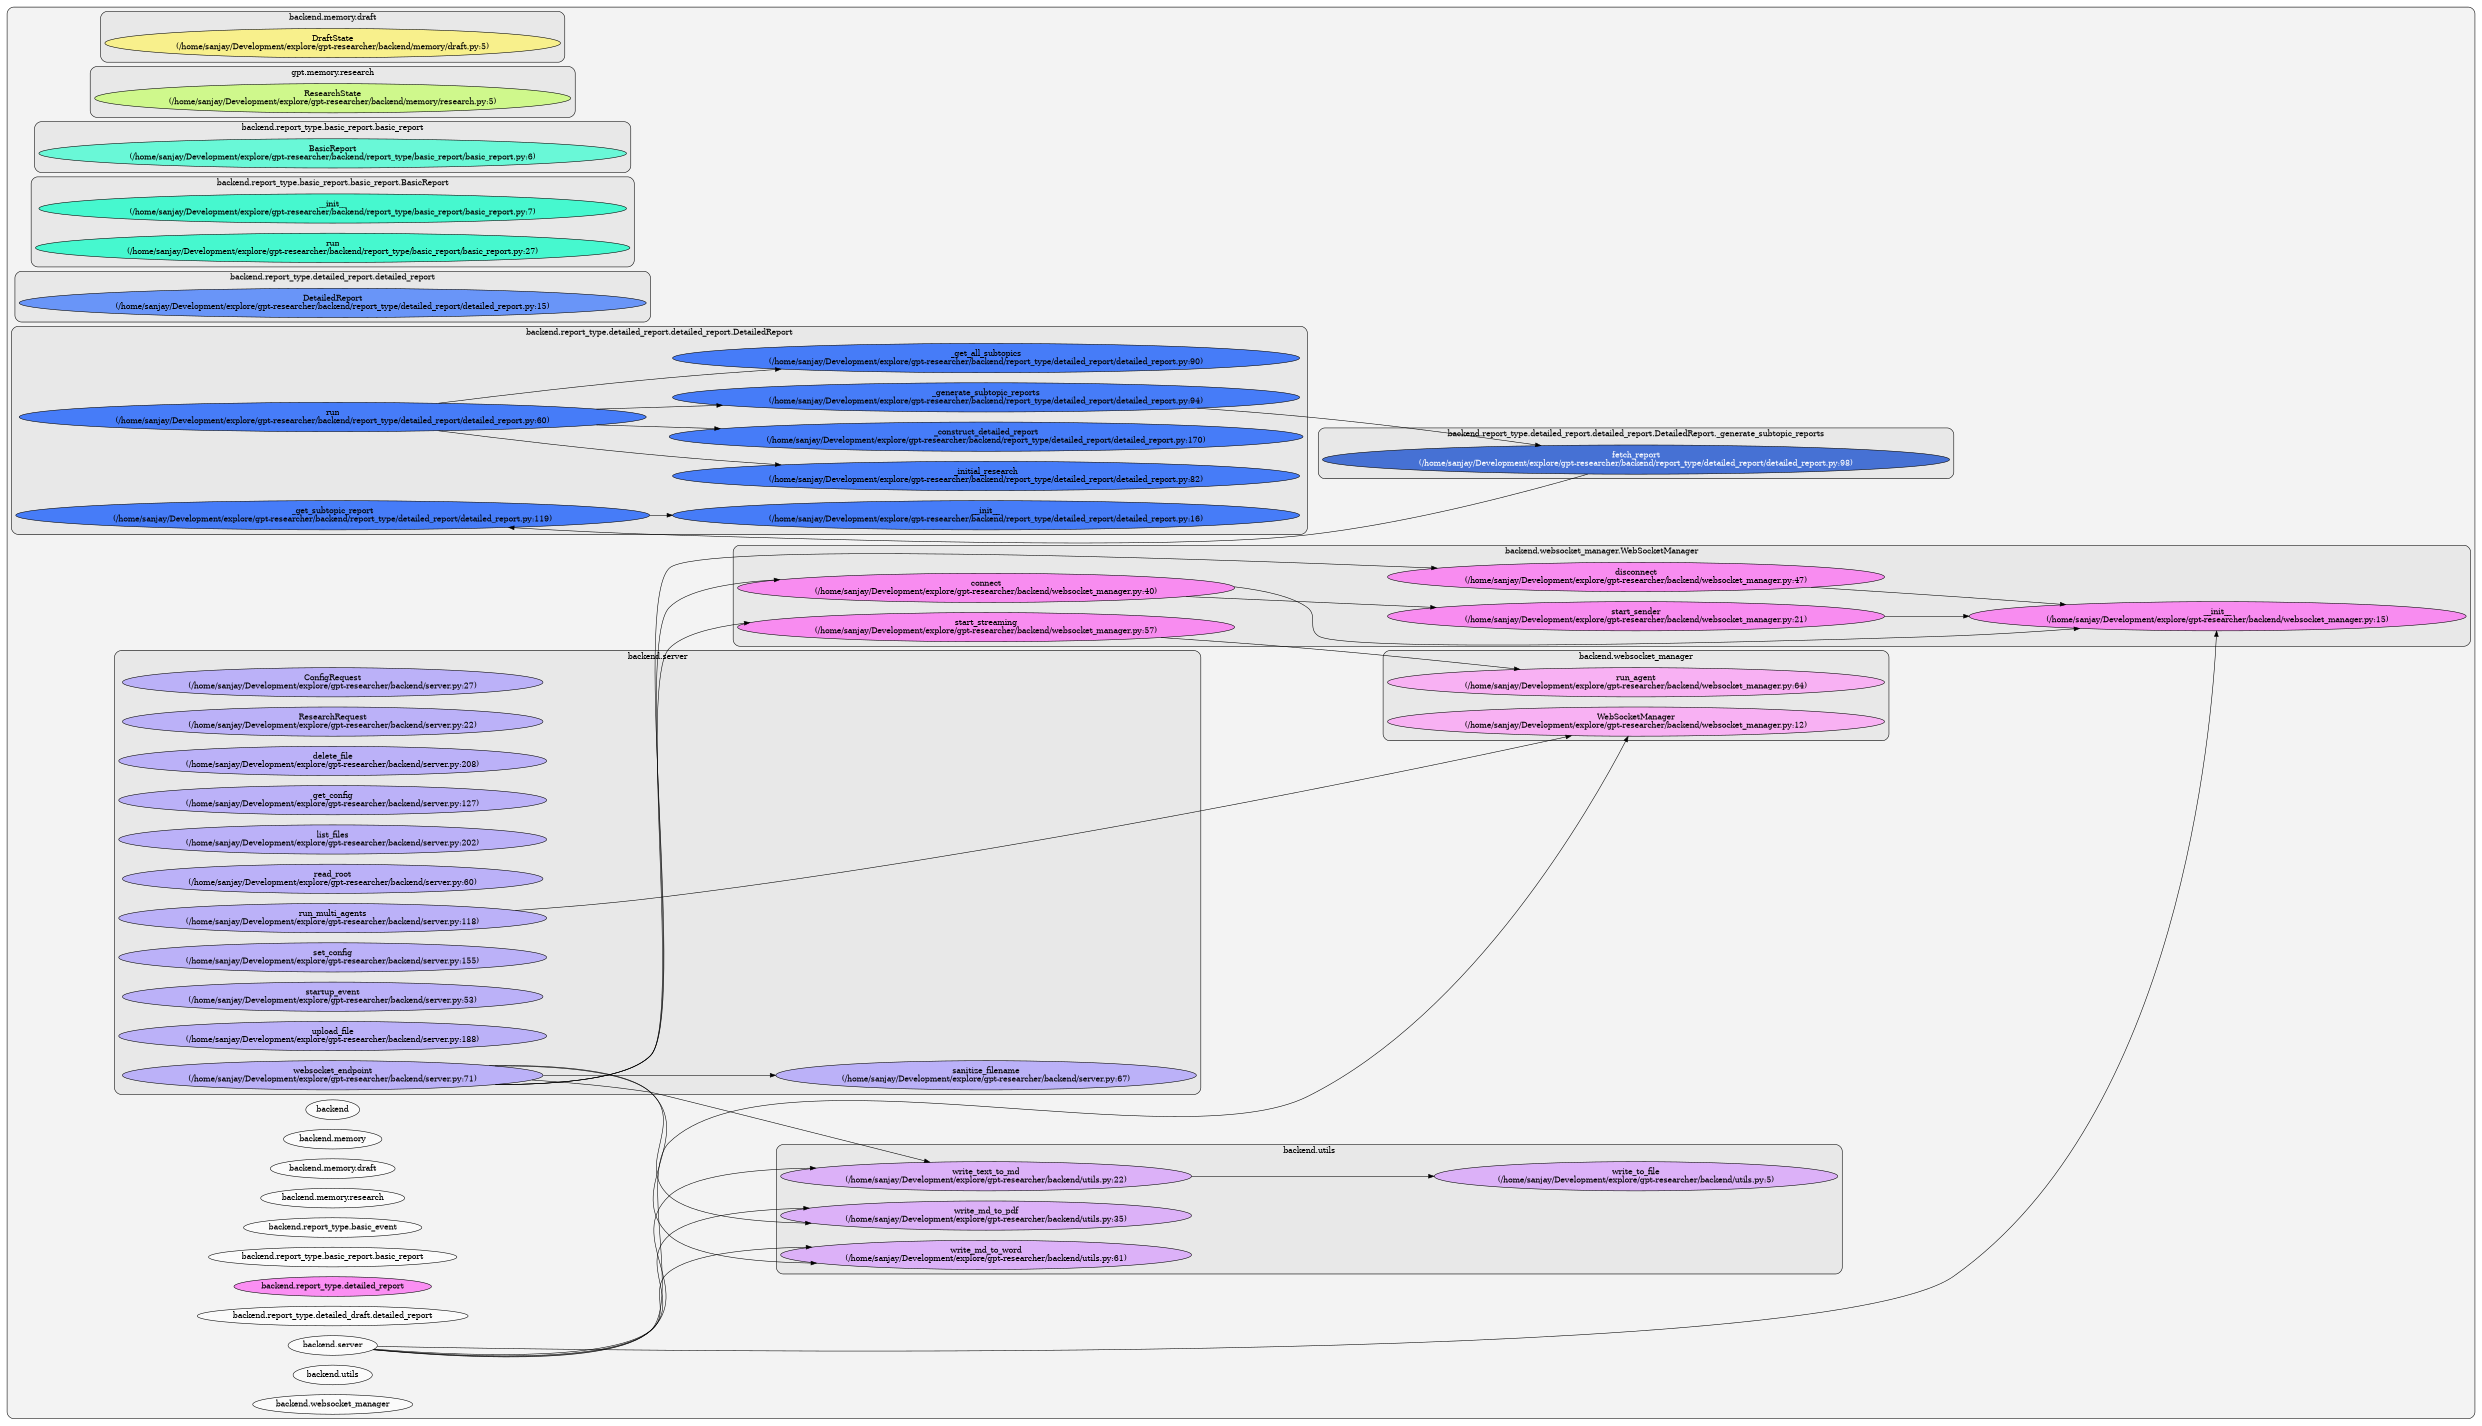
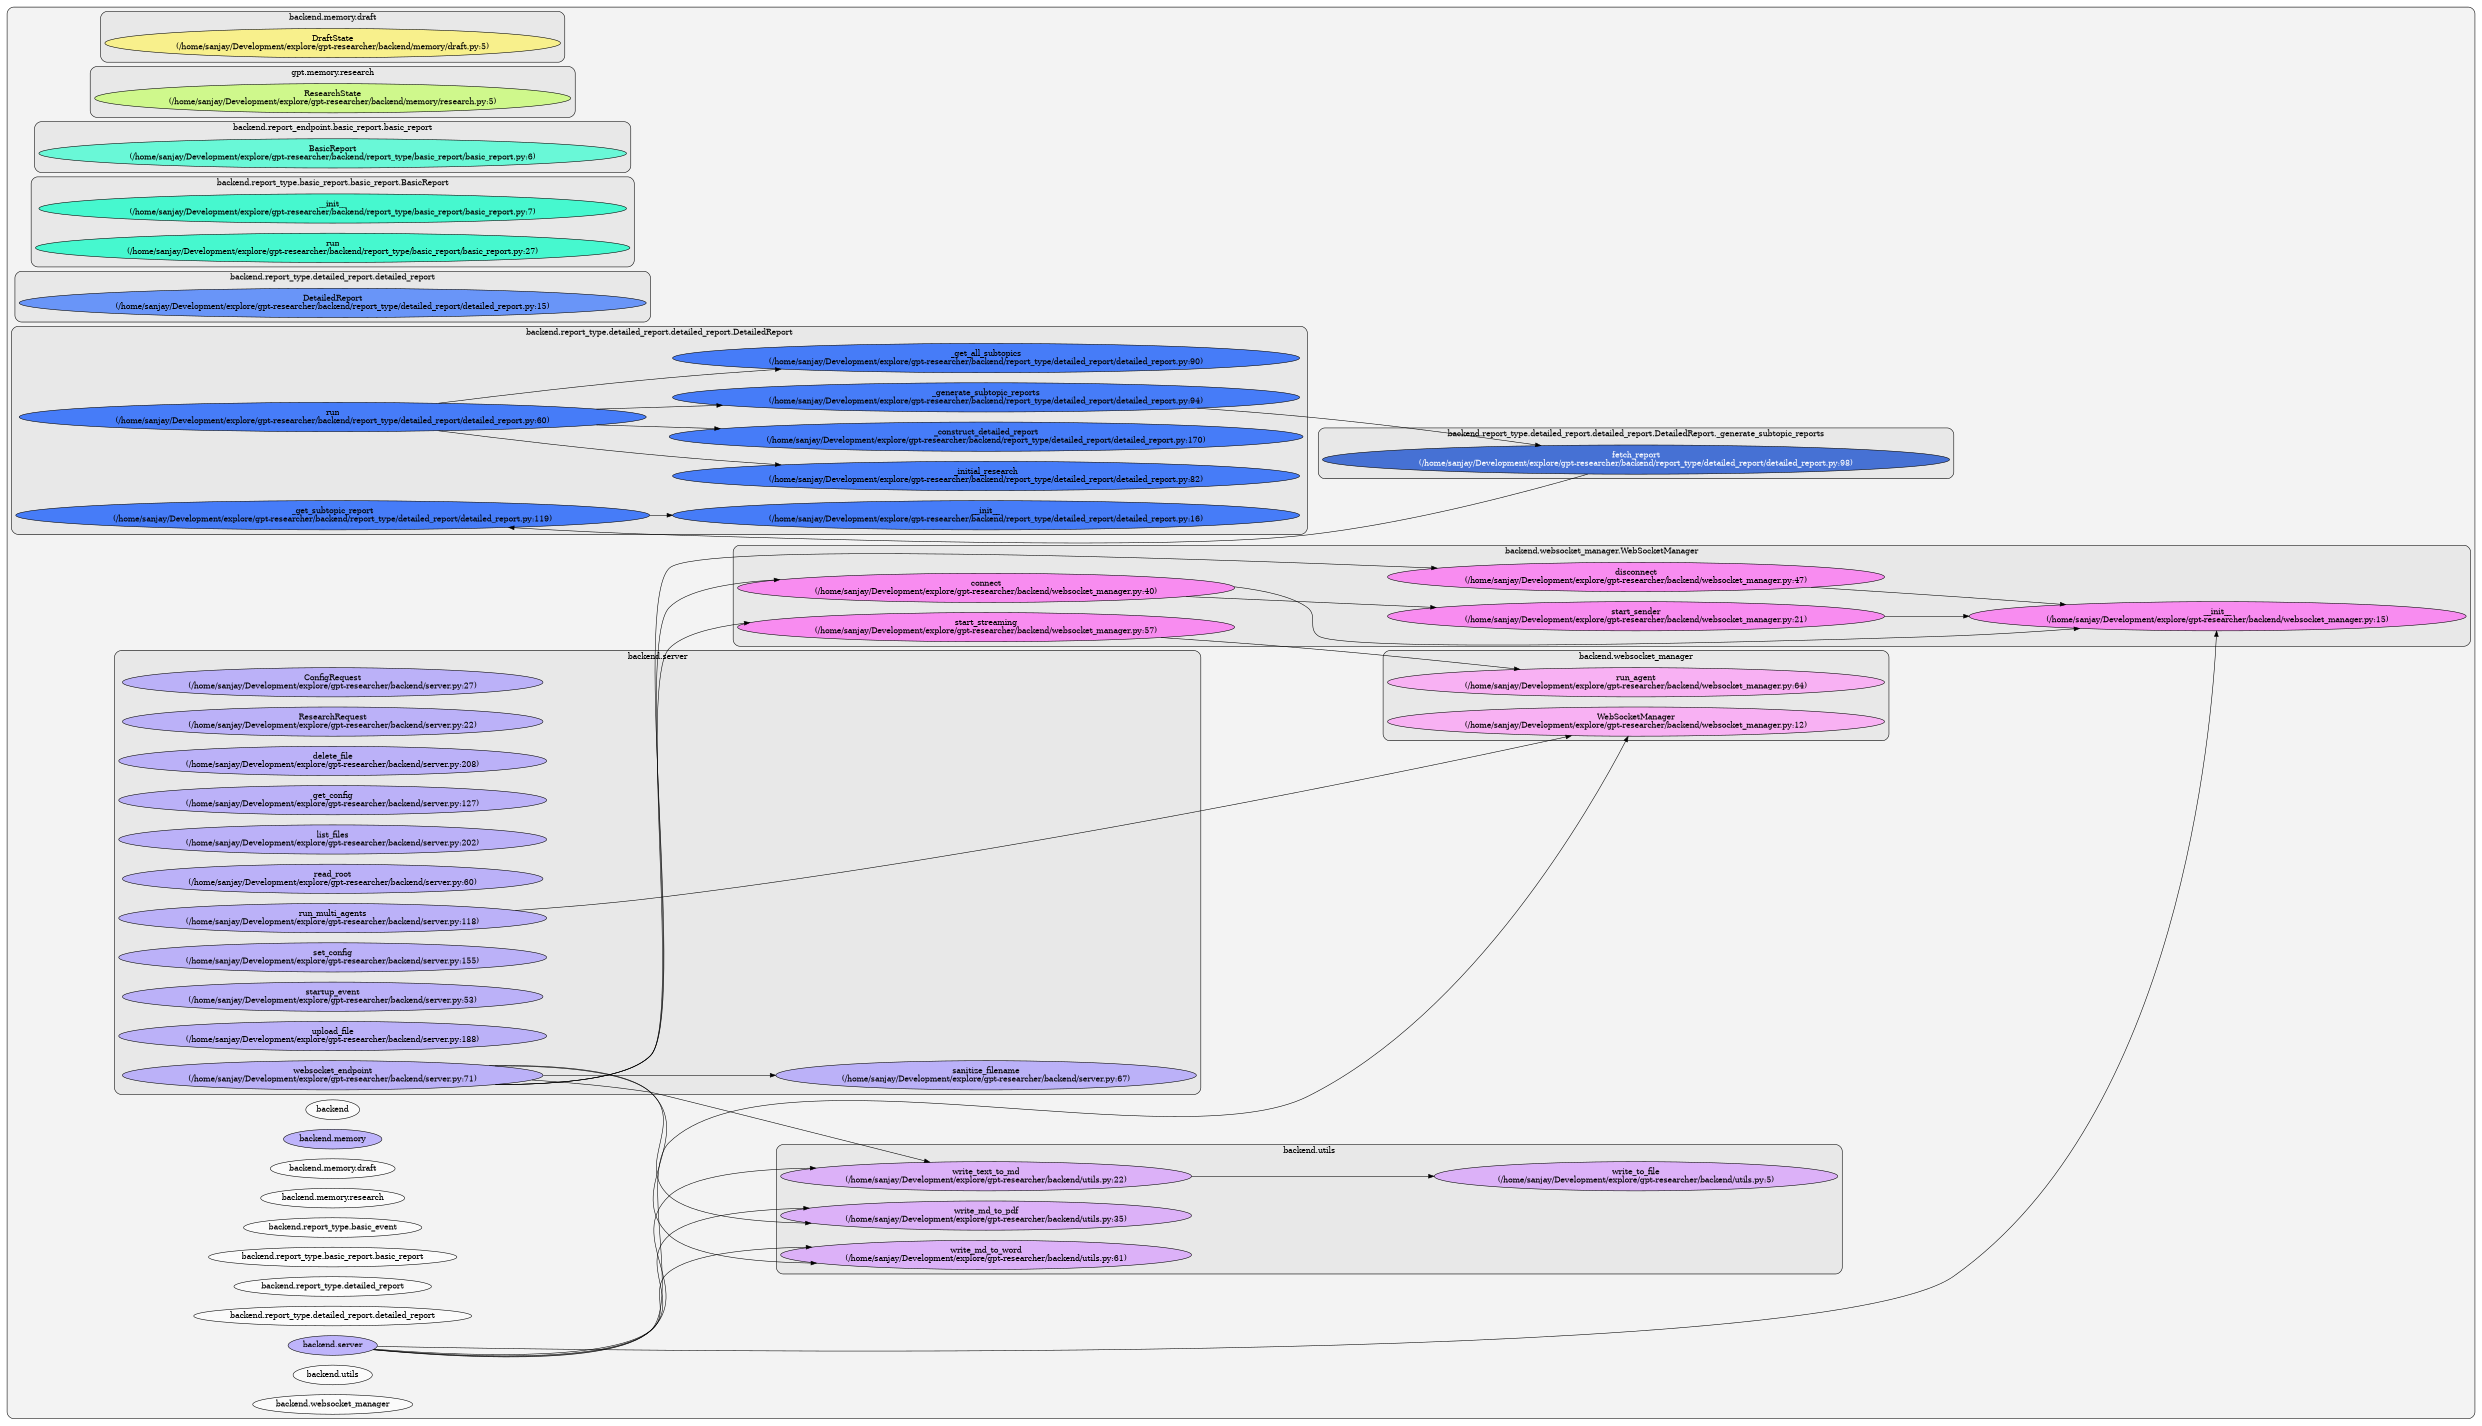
(333, 128) -> (333, 128)
(333, 1139) -> (333, 1139)
(333, 1287) -> (333, 1287)
(333, 1316) -> (333, 1316)
(333, 1345) -> (333, 1345)
